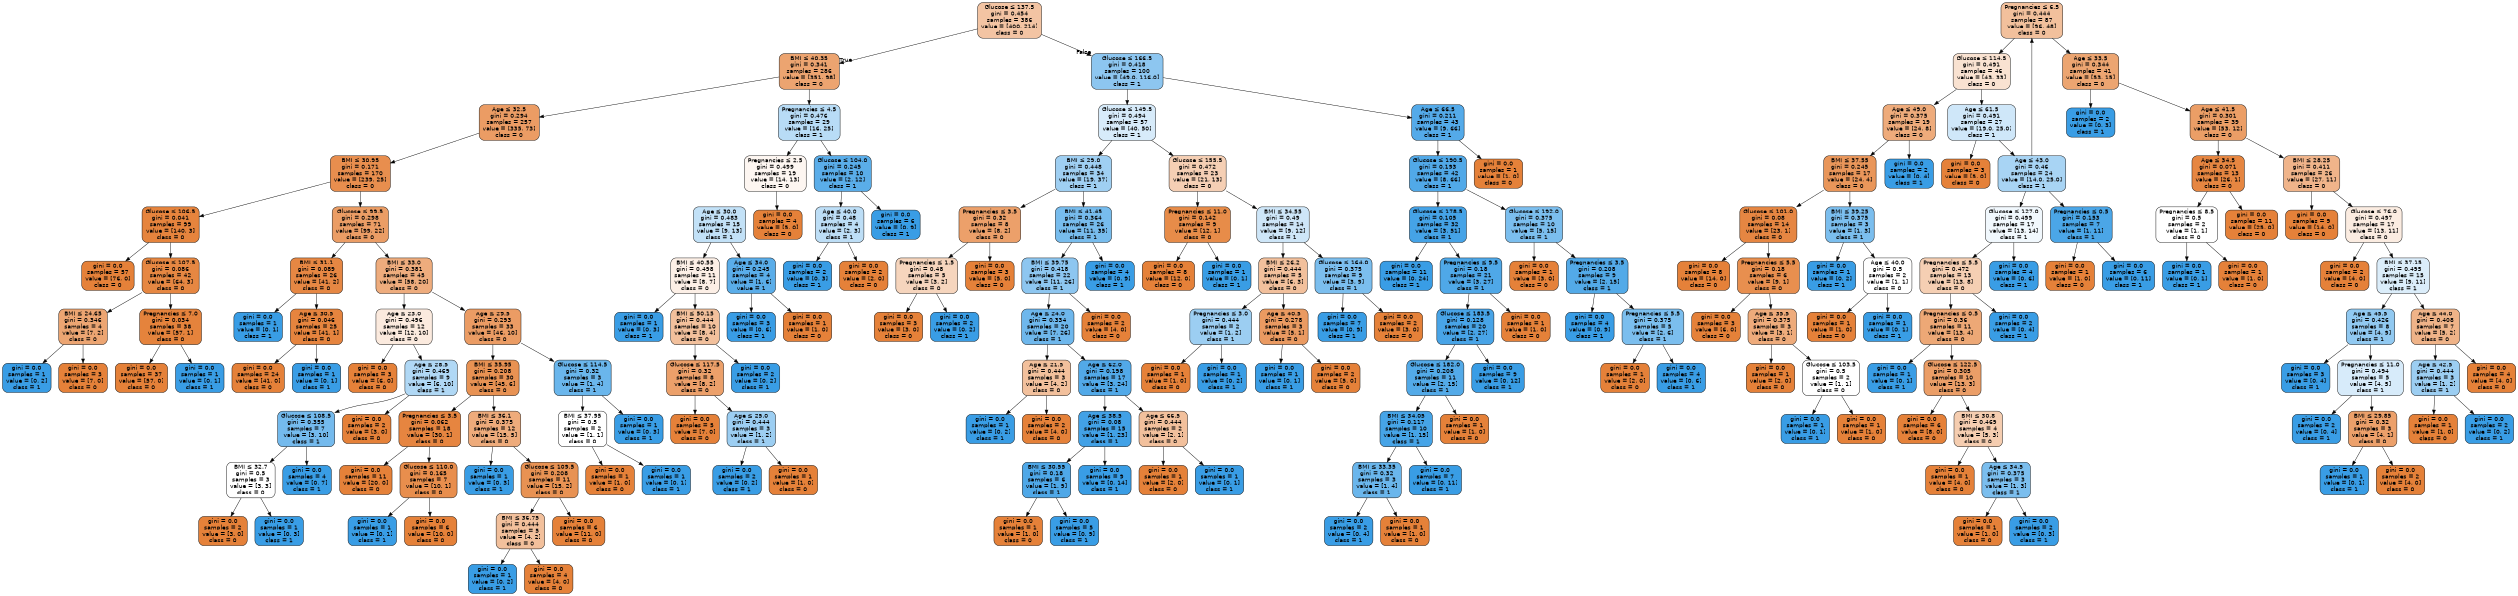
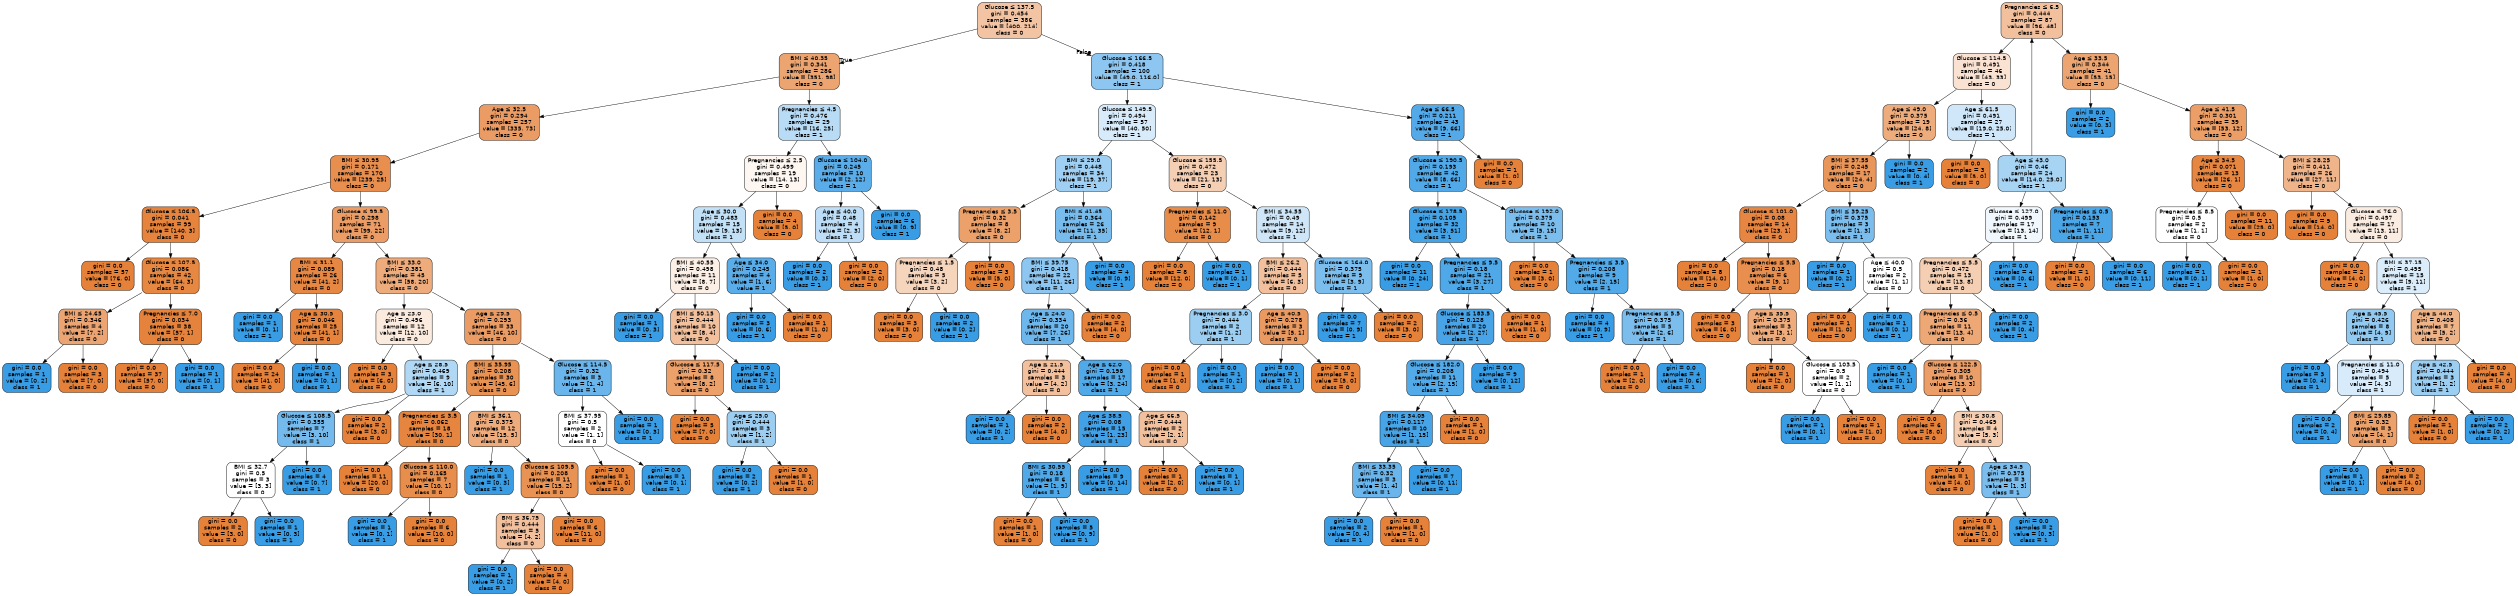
none -> (749, 198)
